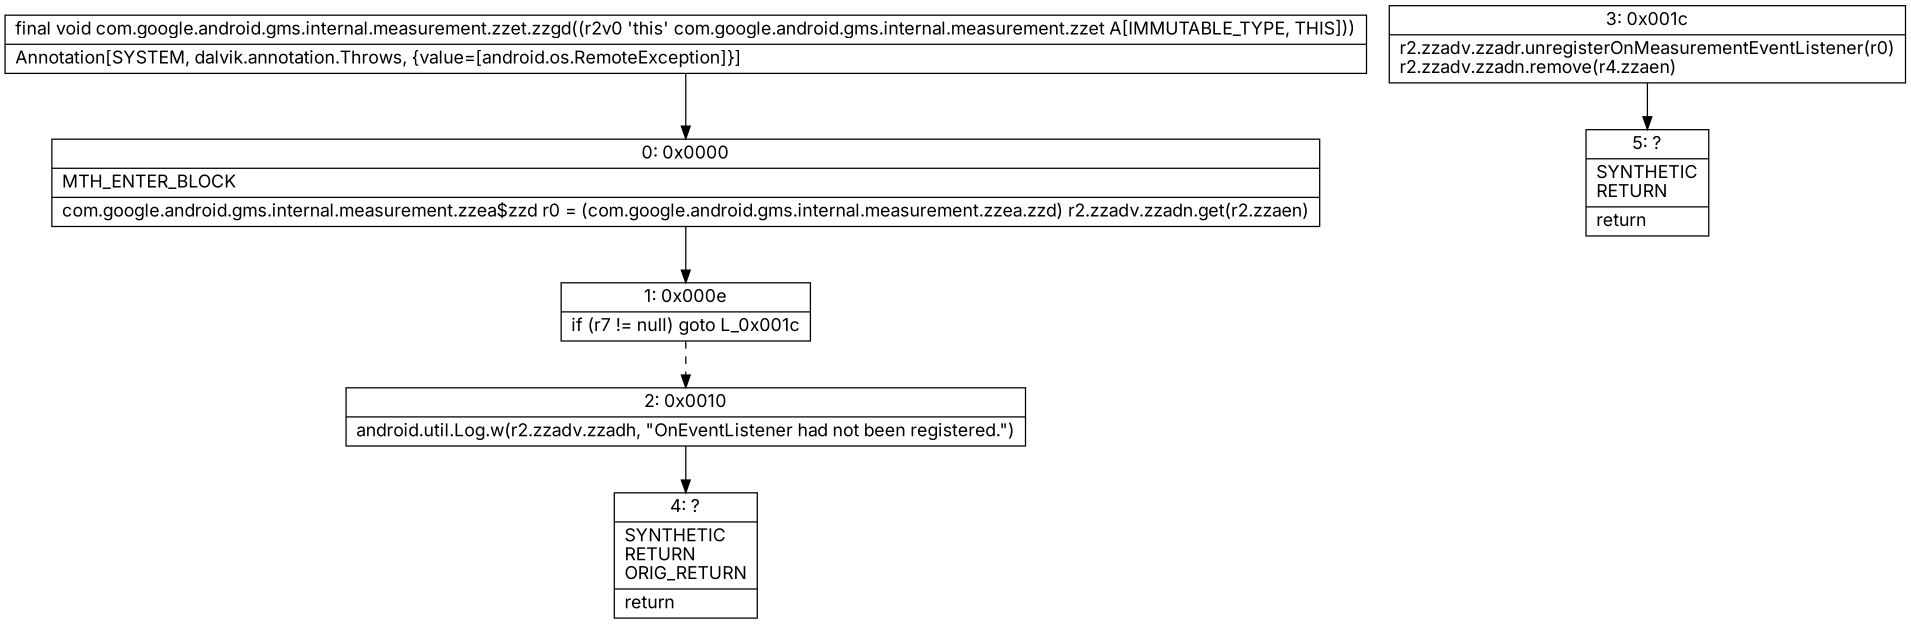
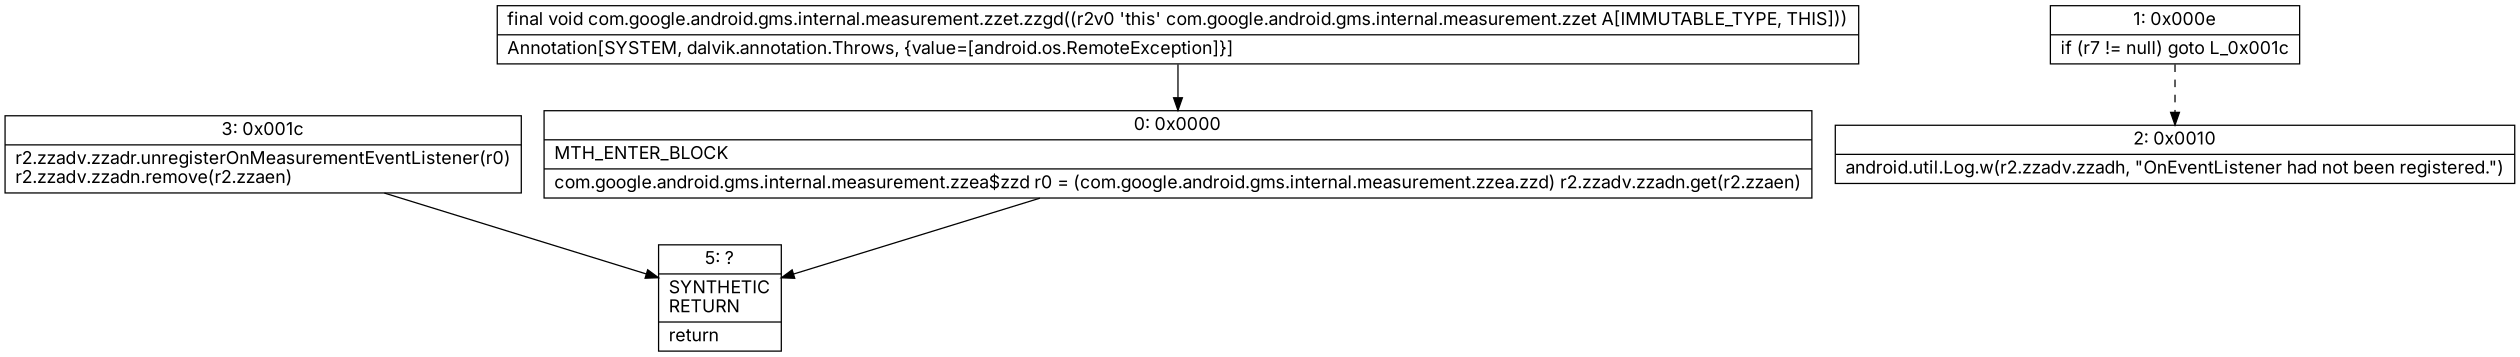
(1539, 68) -> (154, 178)
(686, 248) -> (917, 236)
(686, 555) -> none
